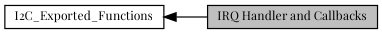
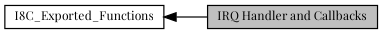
(84, 17) -> (84, 17)
